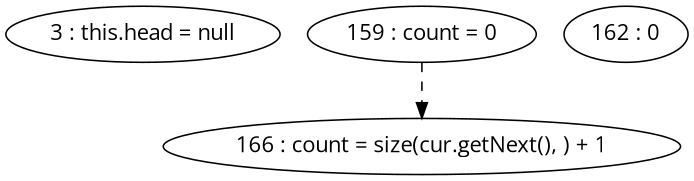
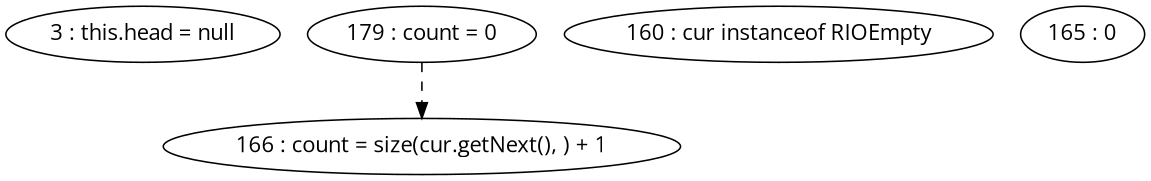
(422, 34) -> (422, 34)
(626, 34) -> (1083, 34)
none -> (779, 34)
